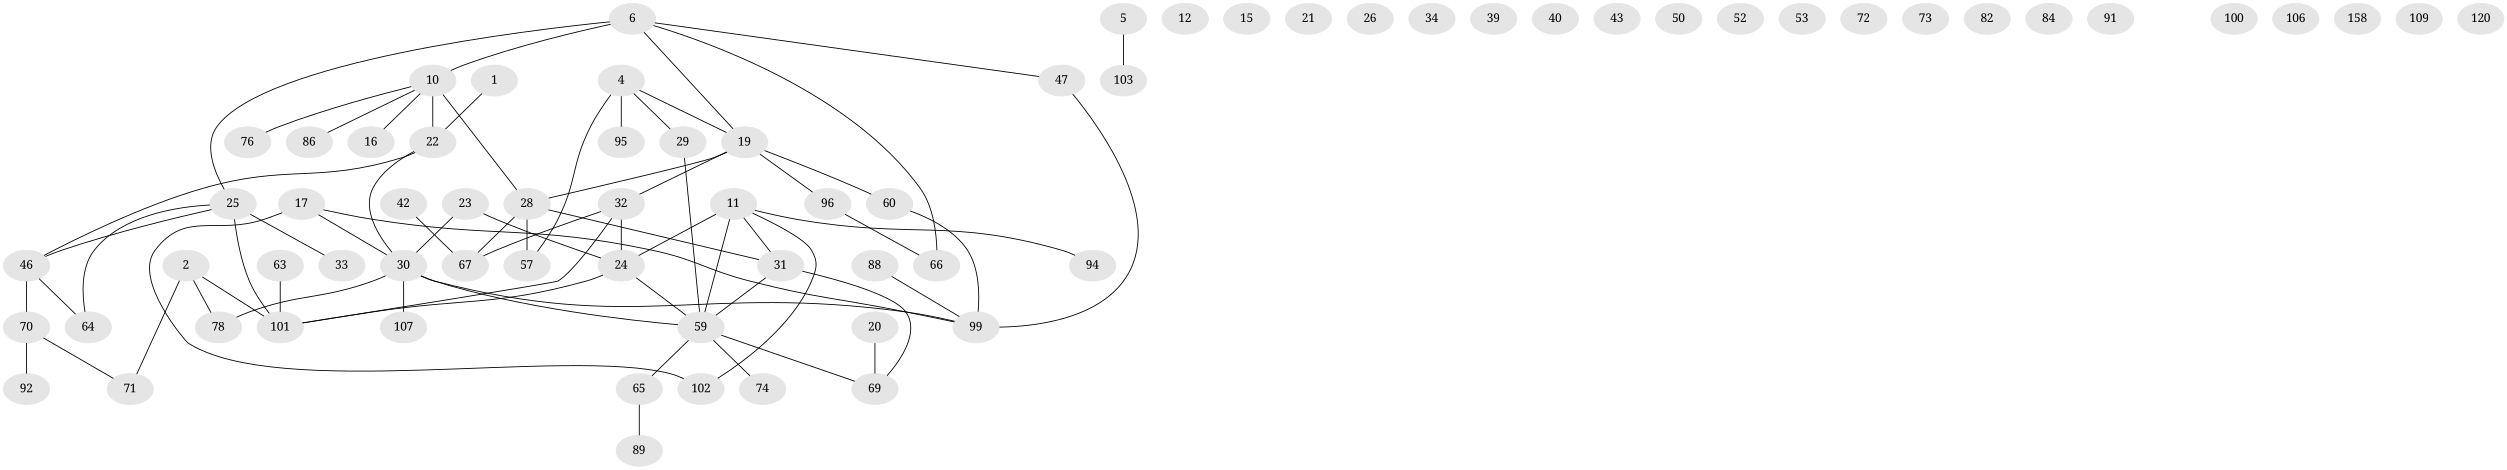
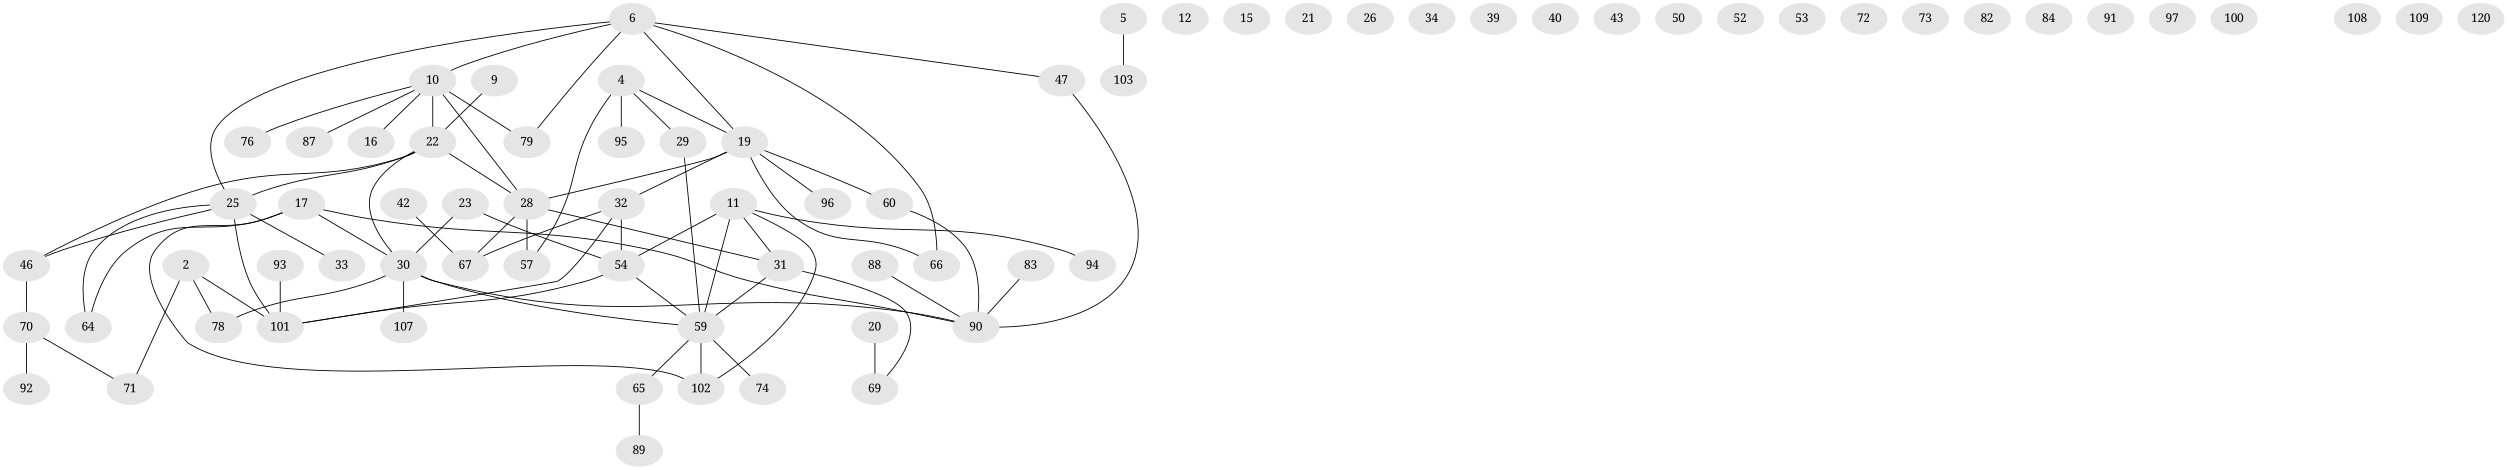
none -> (2172, 19)
(2296, 19) -> none
(2357, 19) -> (2357, 19)
(494, 81) -> (494, 81)
(309, 142) -> (309, 142)
none -> (527, 142)
none -> (480, 173)
none -> (309, 179)
(882, 235) -> (819, 232)
(280, 266) -> (280, 266)
(621, 266) -> (621, 266)
none -> (1031, 266)
(57, 296) -> (167, 230)
(976, 327) -> (976, 327)
(788, 358) -> (701, 358)
